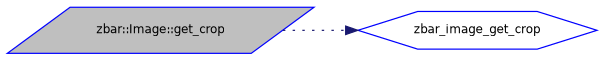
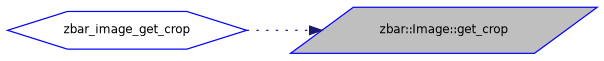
(314, 30) -> (278, 30)
